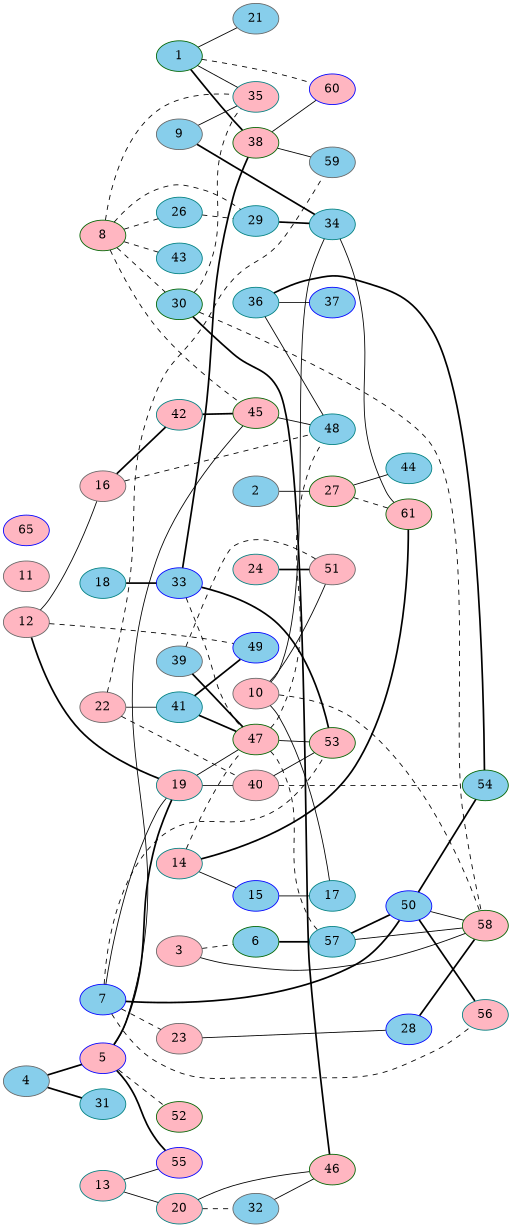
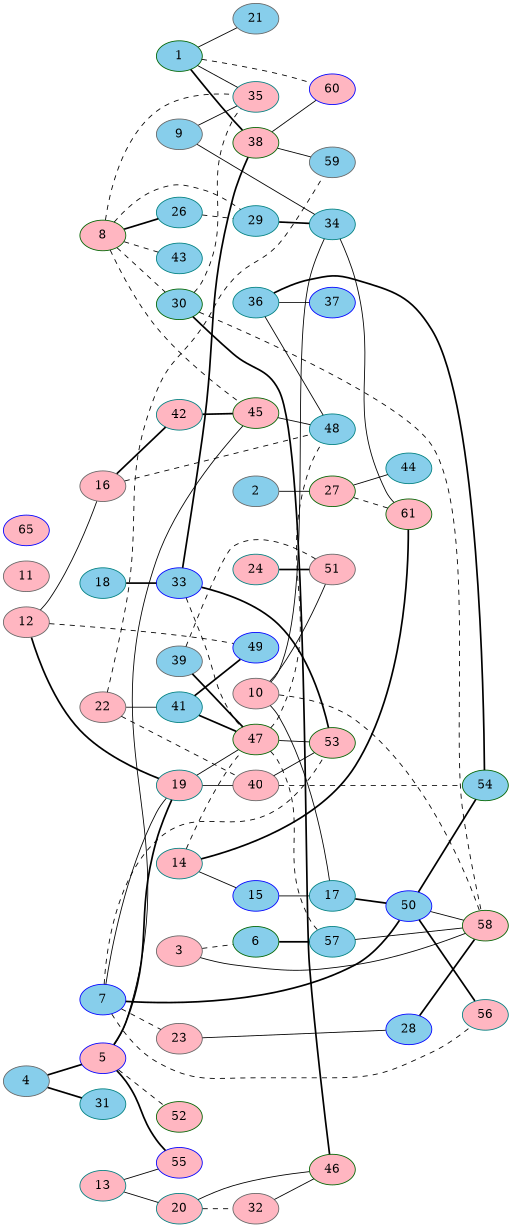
(256, 179) -> (256, 179)
(141, 224) -> (141, 224)
(371, 924) -> (371, 901)
(256, 1209) -> (256, 1209)
